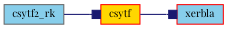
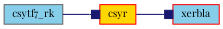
(34, 14) -> (33, 14)
(120, 14) -> (118, 14)
